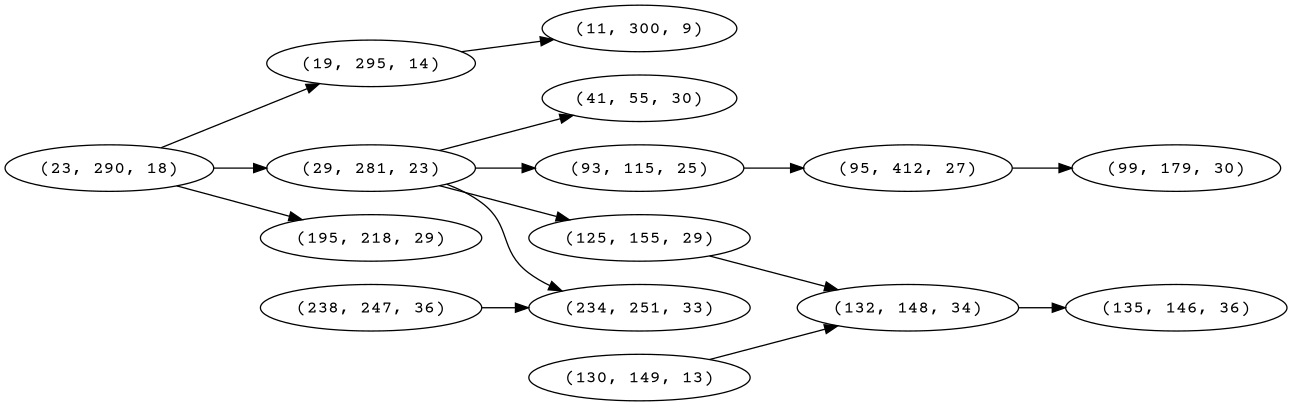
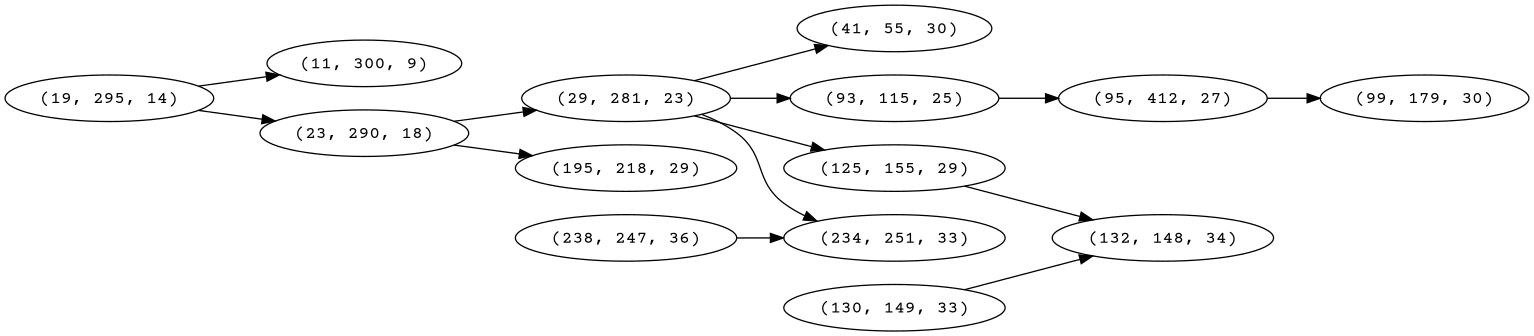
(234, 118) -> (230, 115)
(1176, 308) -> none
(639, 378) -> (894, 308)
